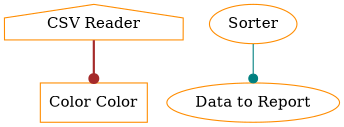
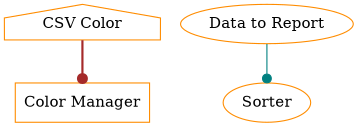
(94, 24) -> (82, 24)
(253, 59) -> (267, 59)
(94, 103) -> (82, 103)
